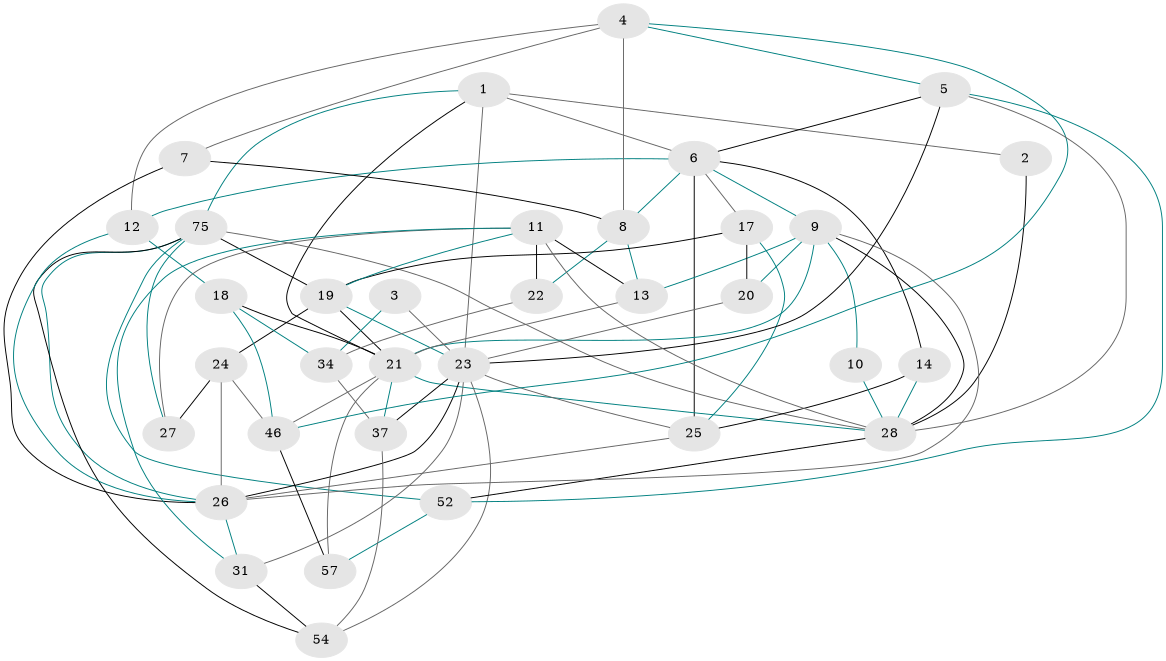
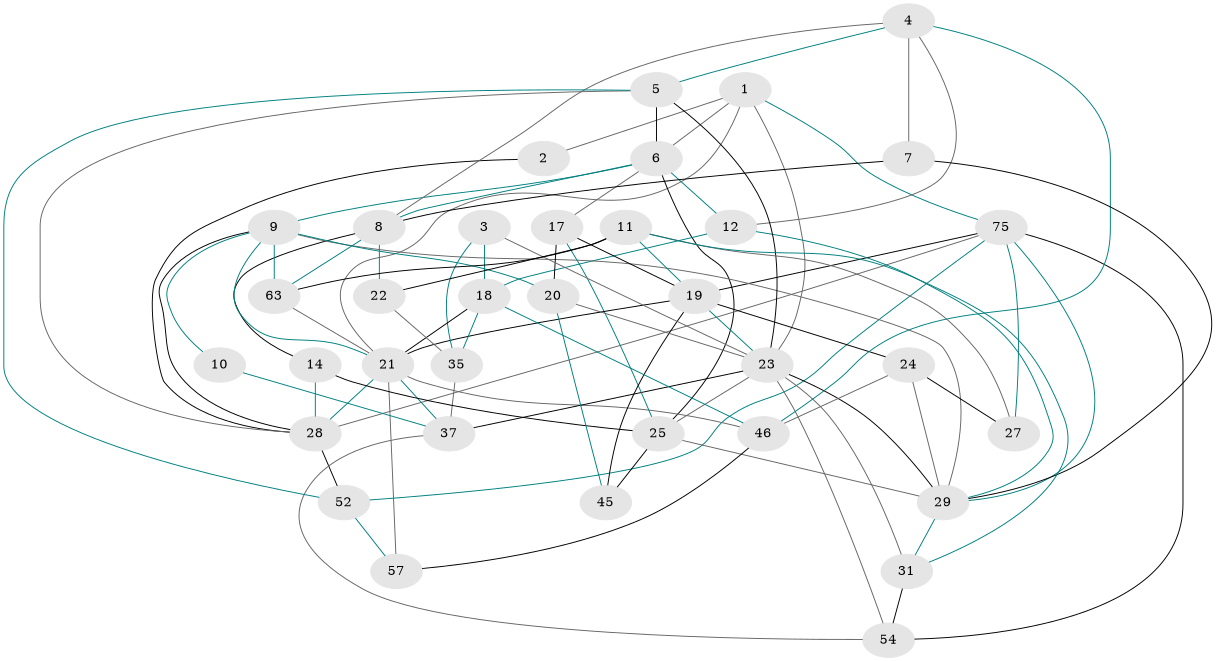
(856, 216) -> (247, 272)
(323, 226) -> (576, 198)
none -> (484, 262)
(642, 296) -> (274, 296)
(672, 354) -> none
(326, 365) -> (457, 365)
(873, 399) -> (334, 399)
(221, 503) -> (943, 503)
none -> (606, 503)
